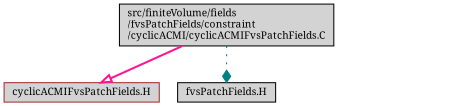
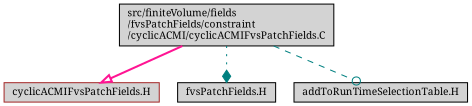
none -> (381, 92)
